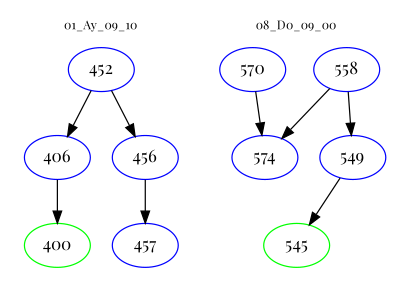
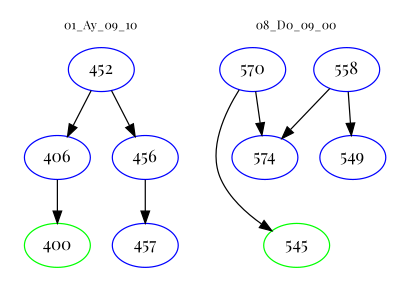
(328, 196) -> (217, 163)
